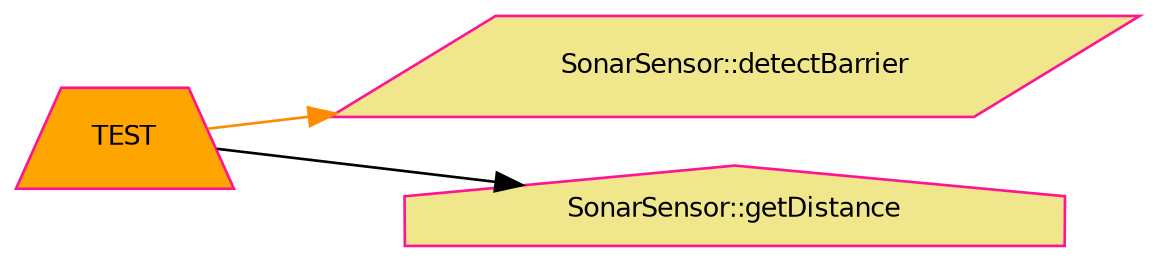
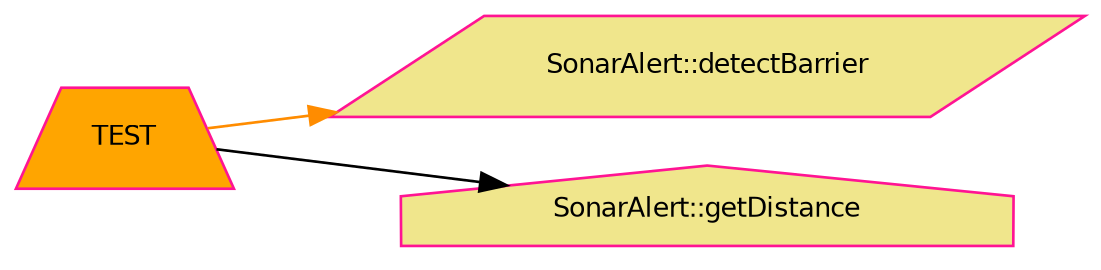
(735, 66) -> (707, 66)
(735, 210) -> (707, 210)
